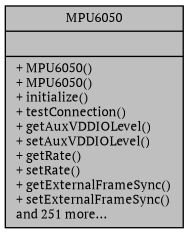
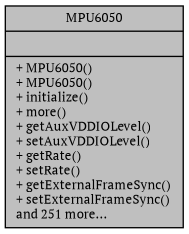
(72, 112) -> (42, 112)
